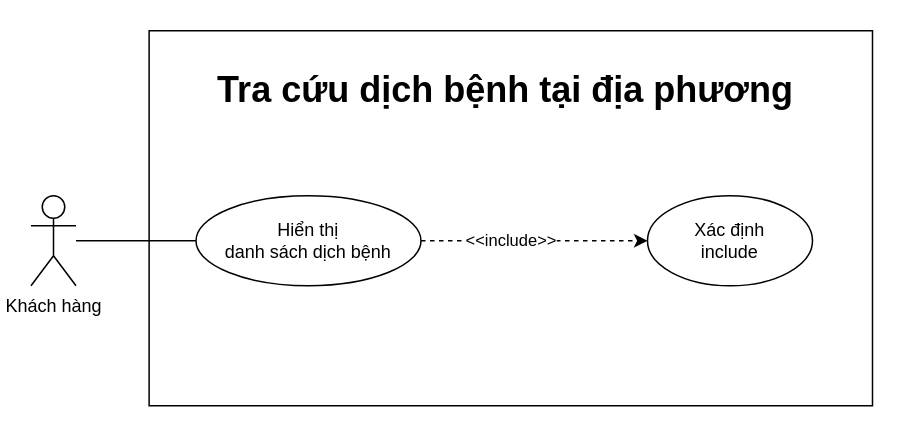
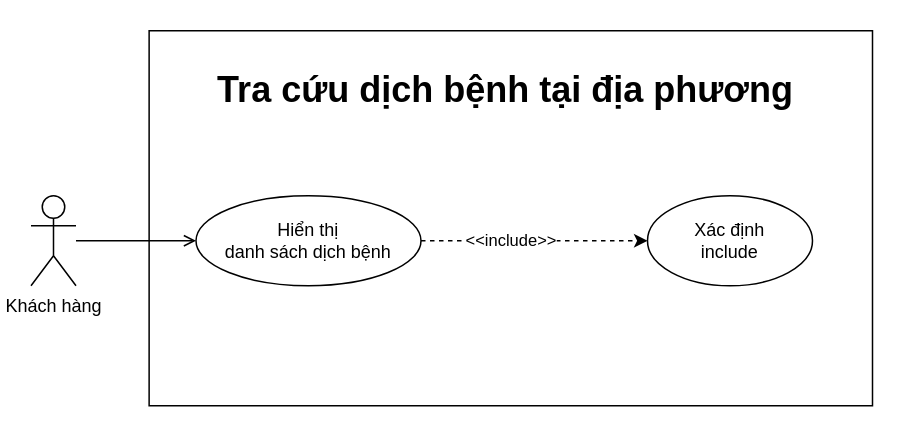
(190, 241) -> (188, 241)
